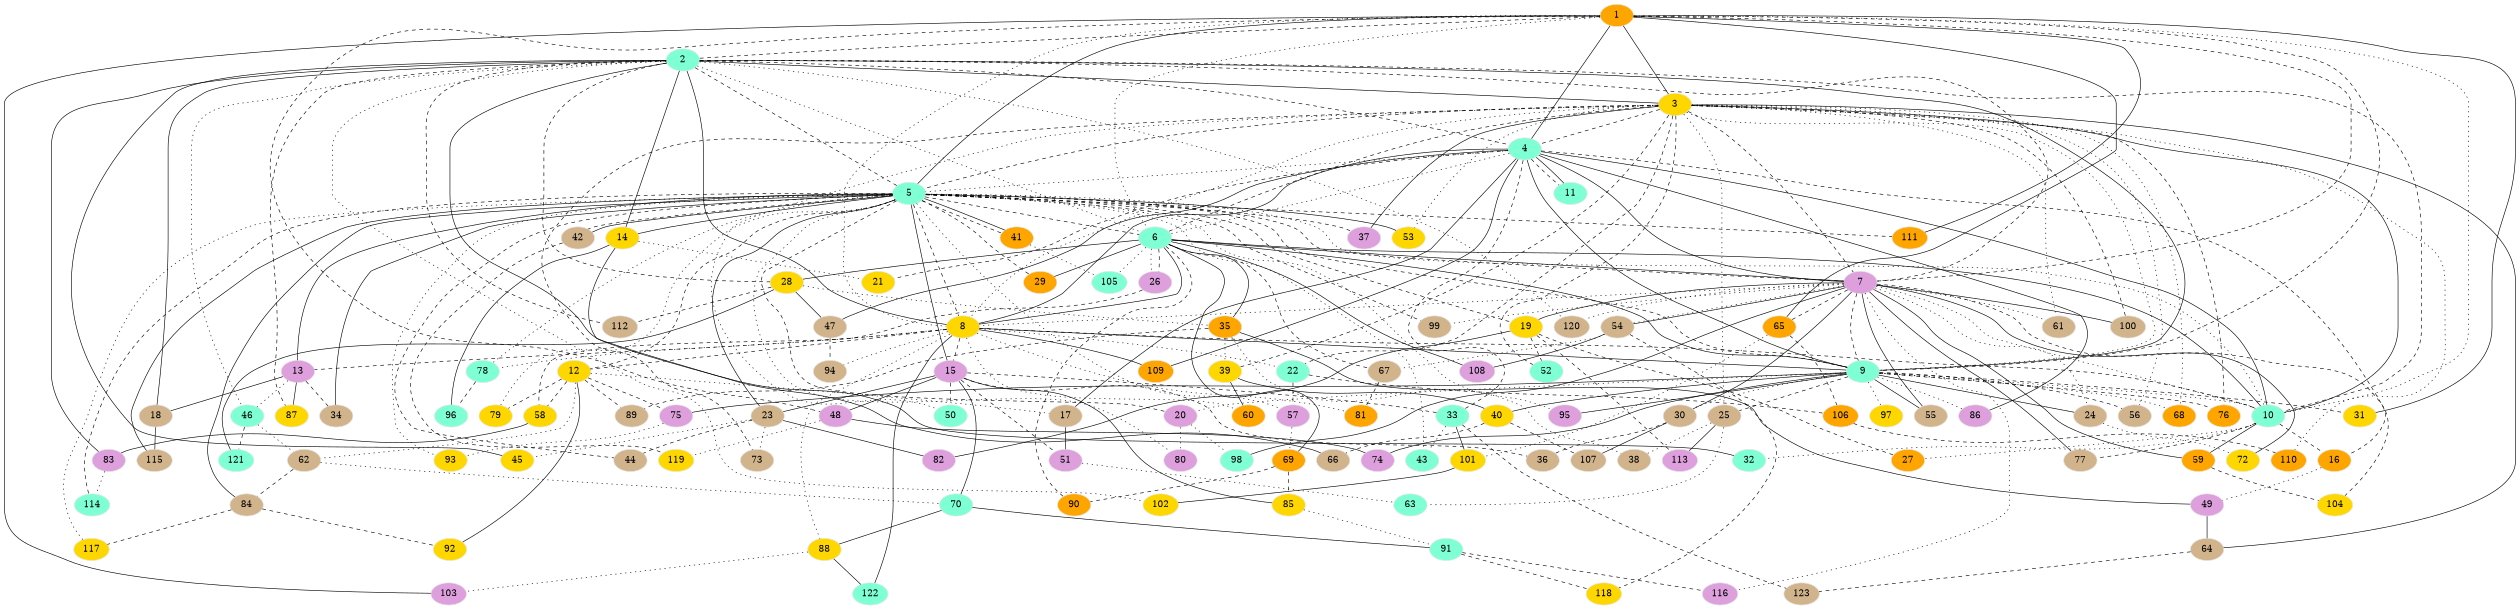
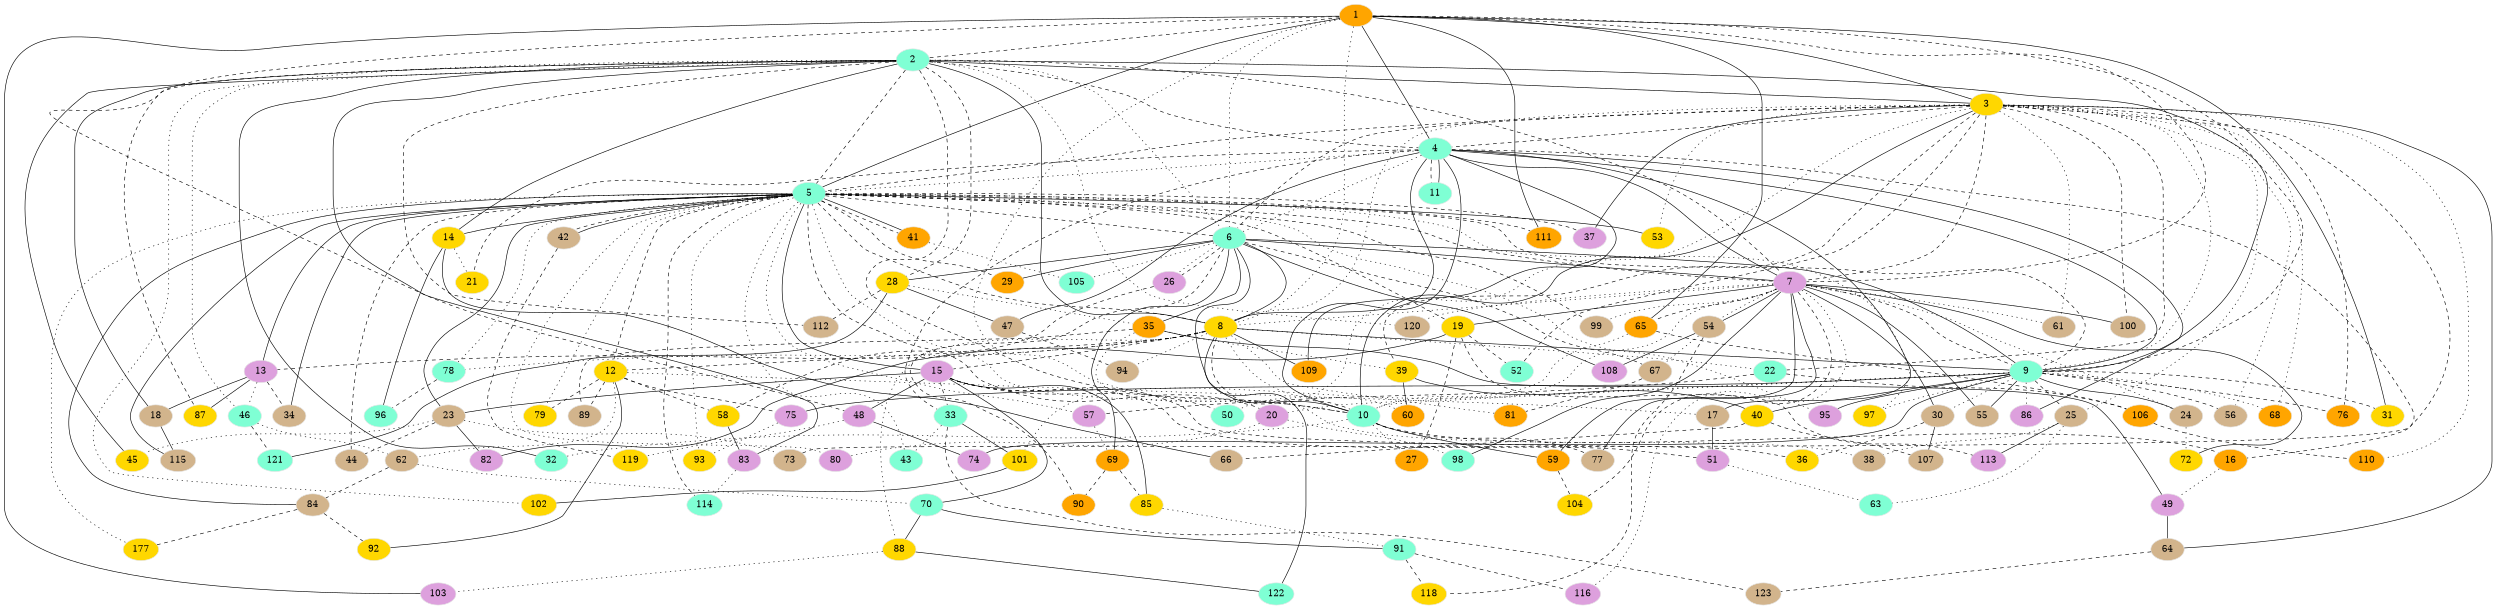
none -> (1390, 217)
(1543, 460) -> (1802, 460)
(91, 549) -> (141, 549)
